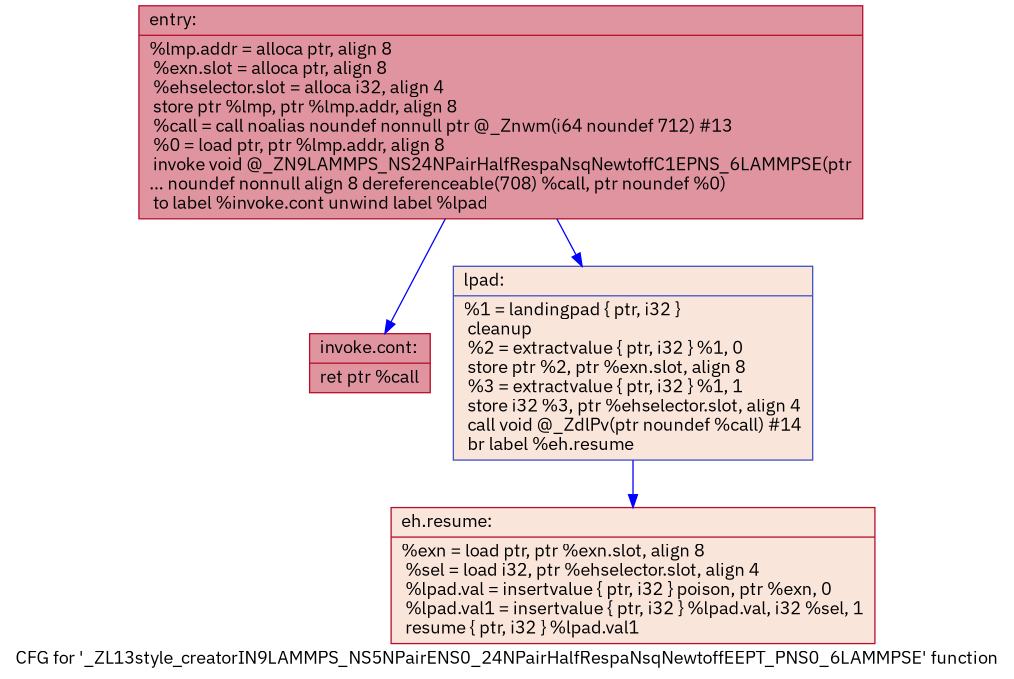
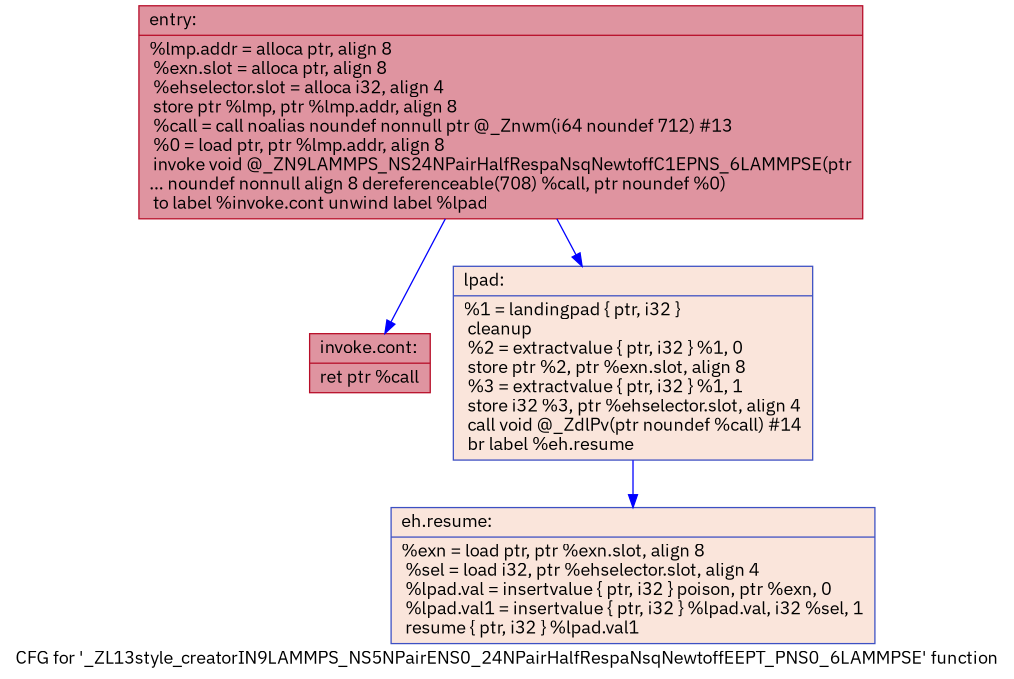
(633, 576) -> (633, 576)
